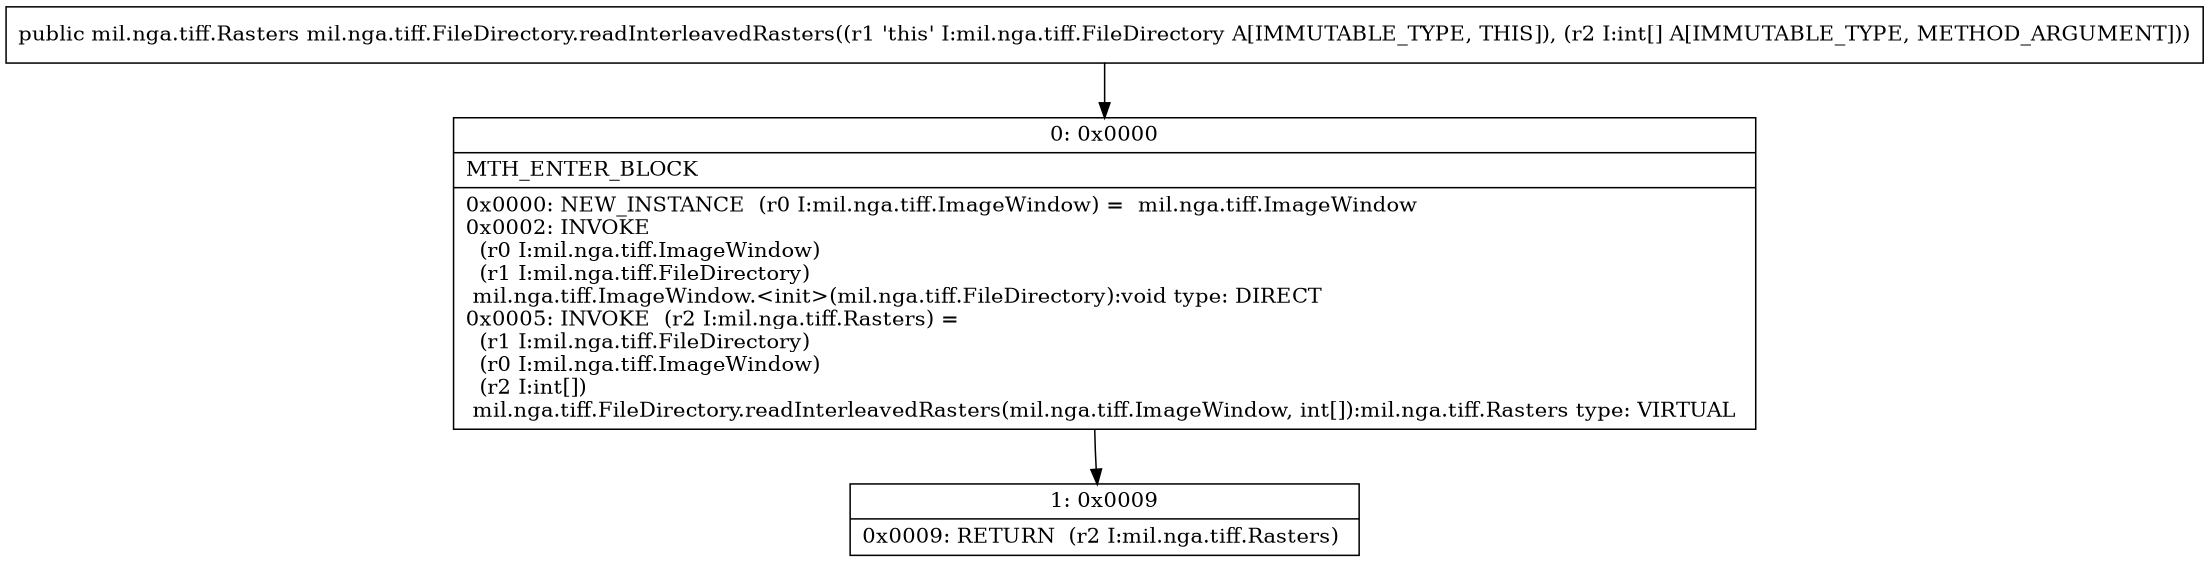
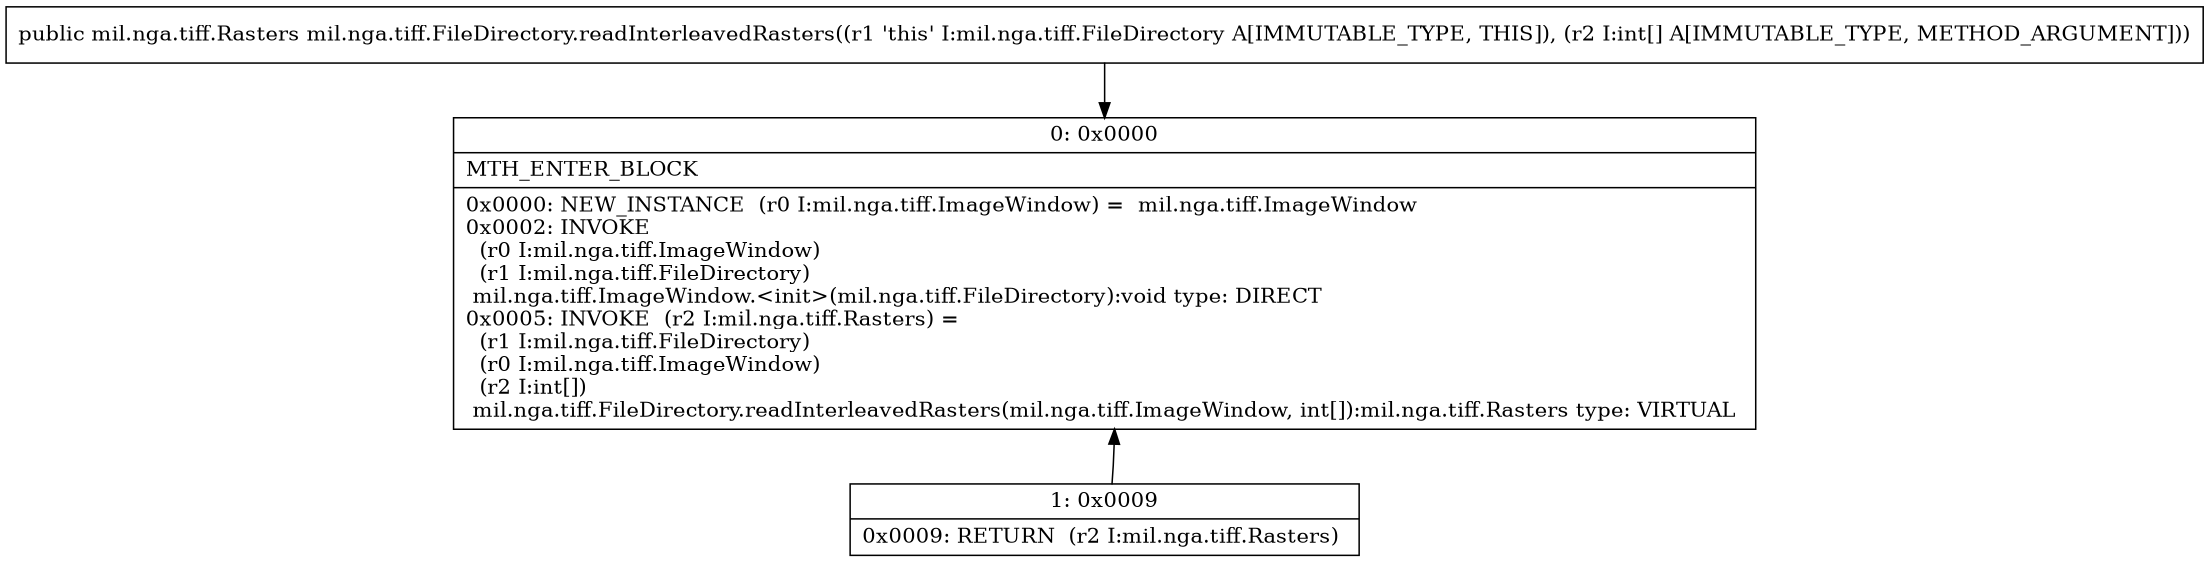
(1095, 449) -> (1113, 464)
